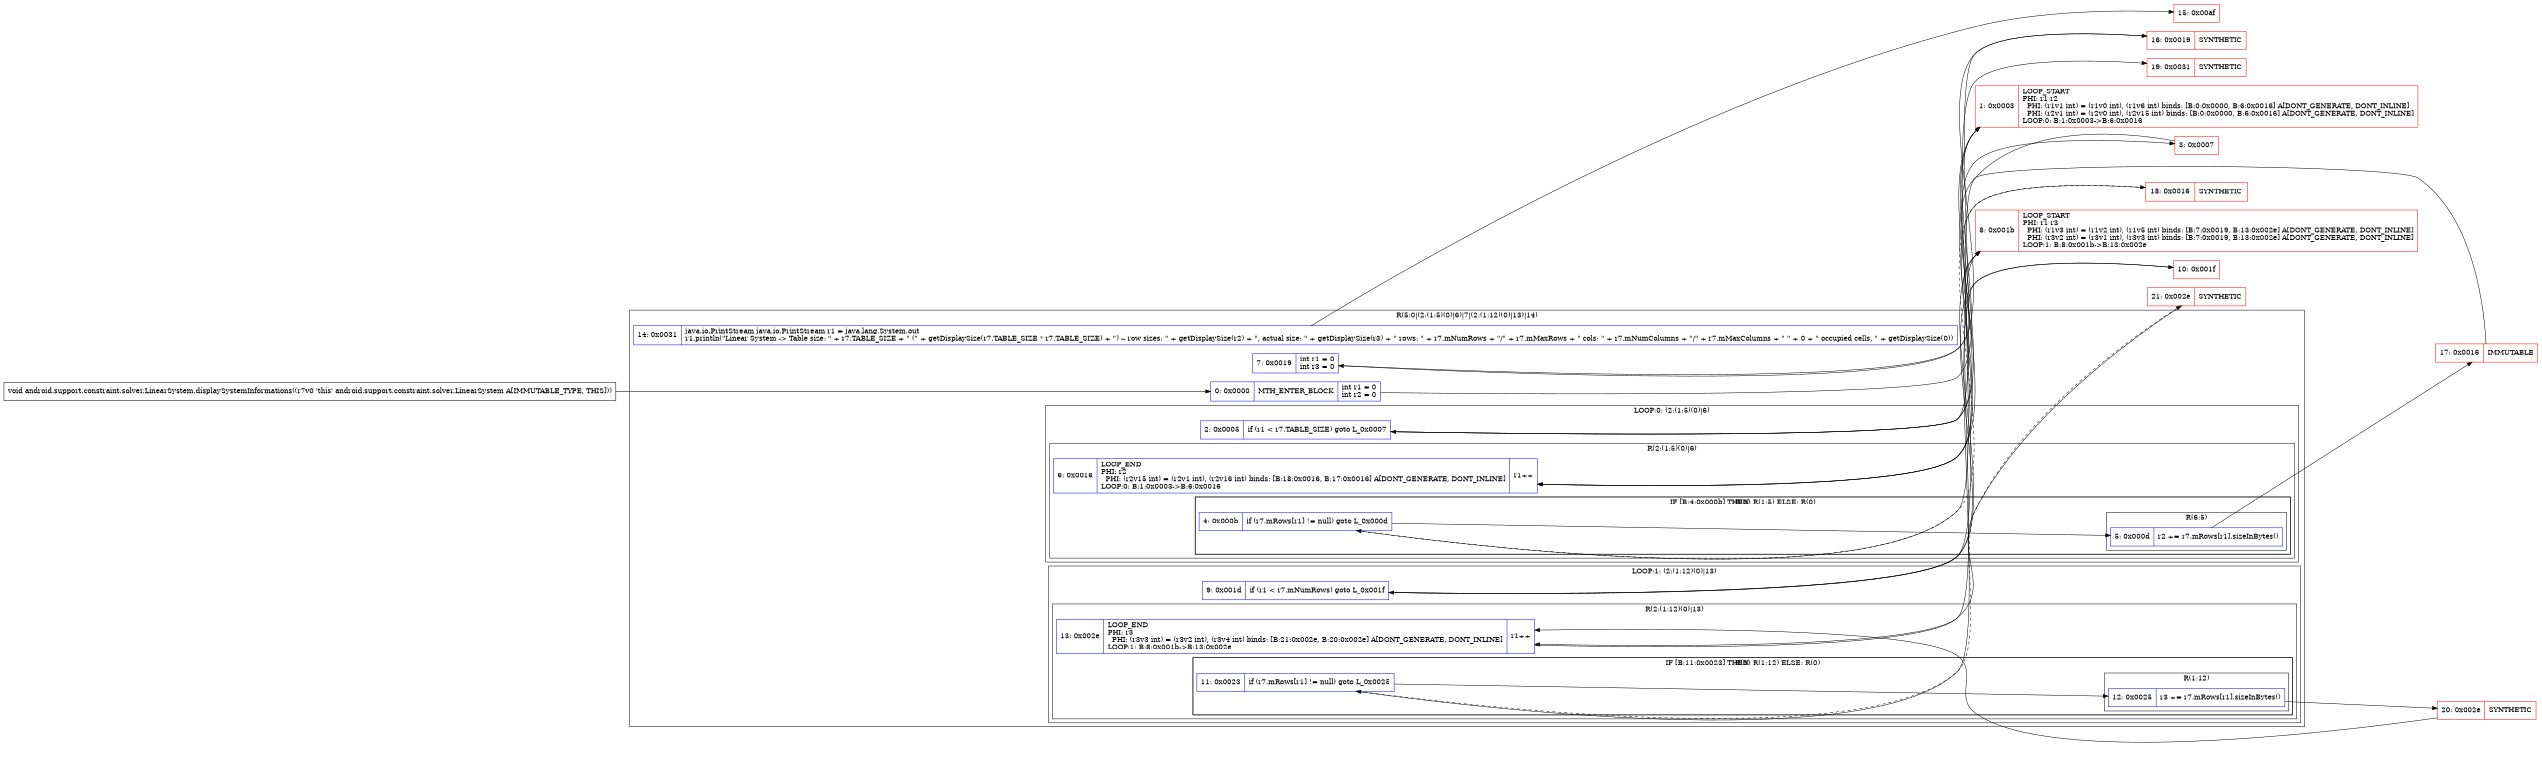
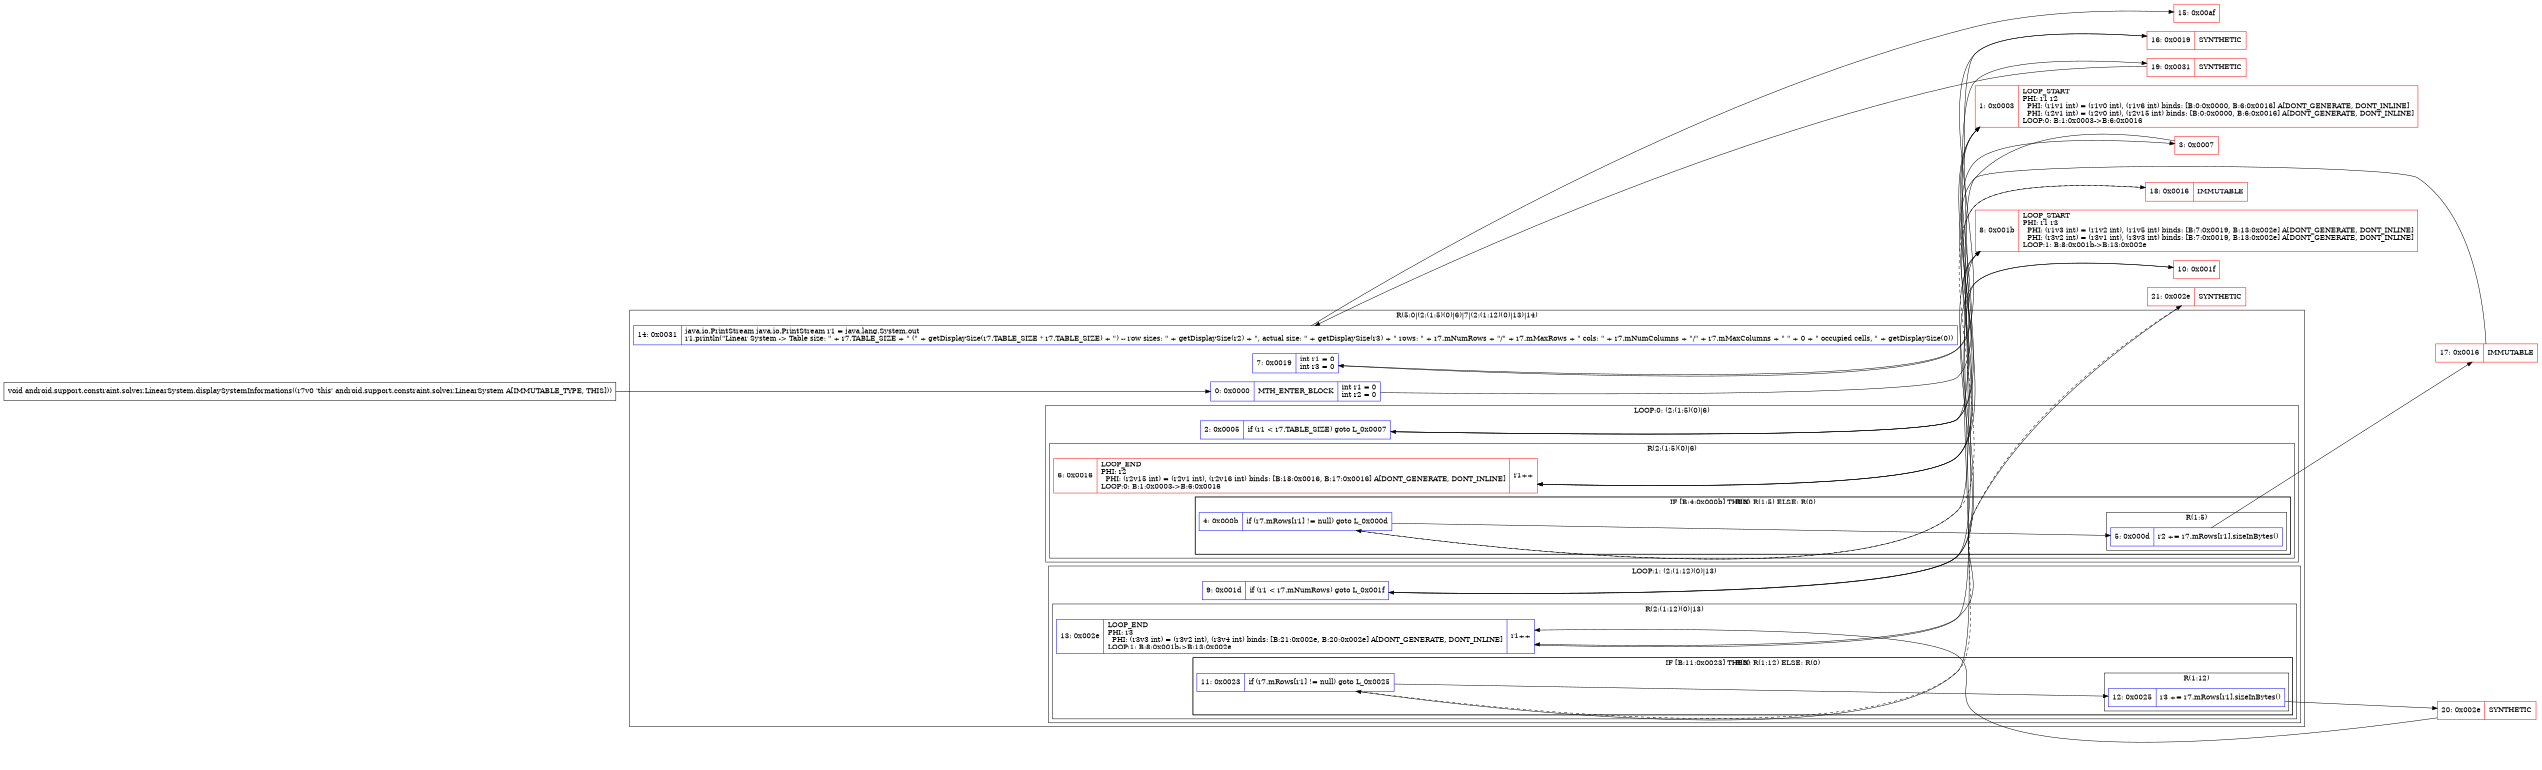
none -> (1722, 155)
(2220, 192) -> (2220, 192)
(1296, 476) -> (1296, 476)
(2197, 518) -> (2197, 518)
